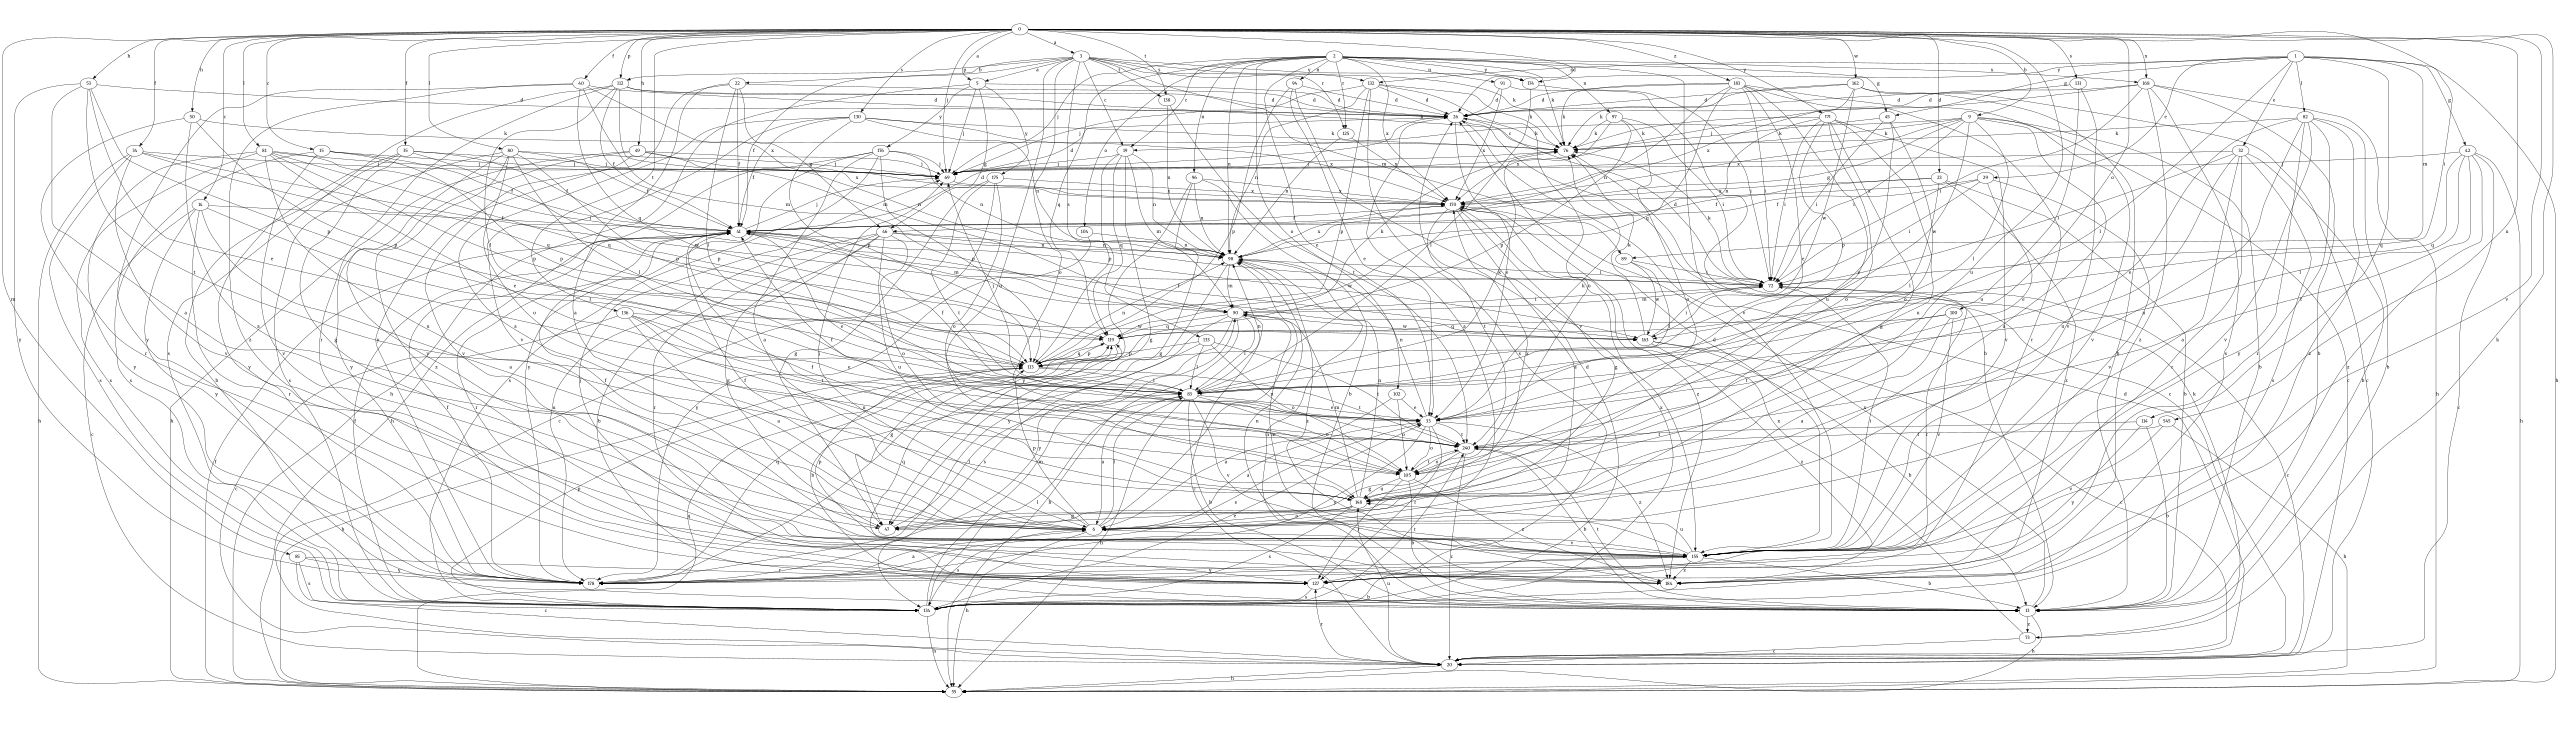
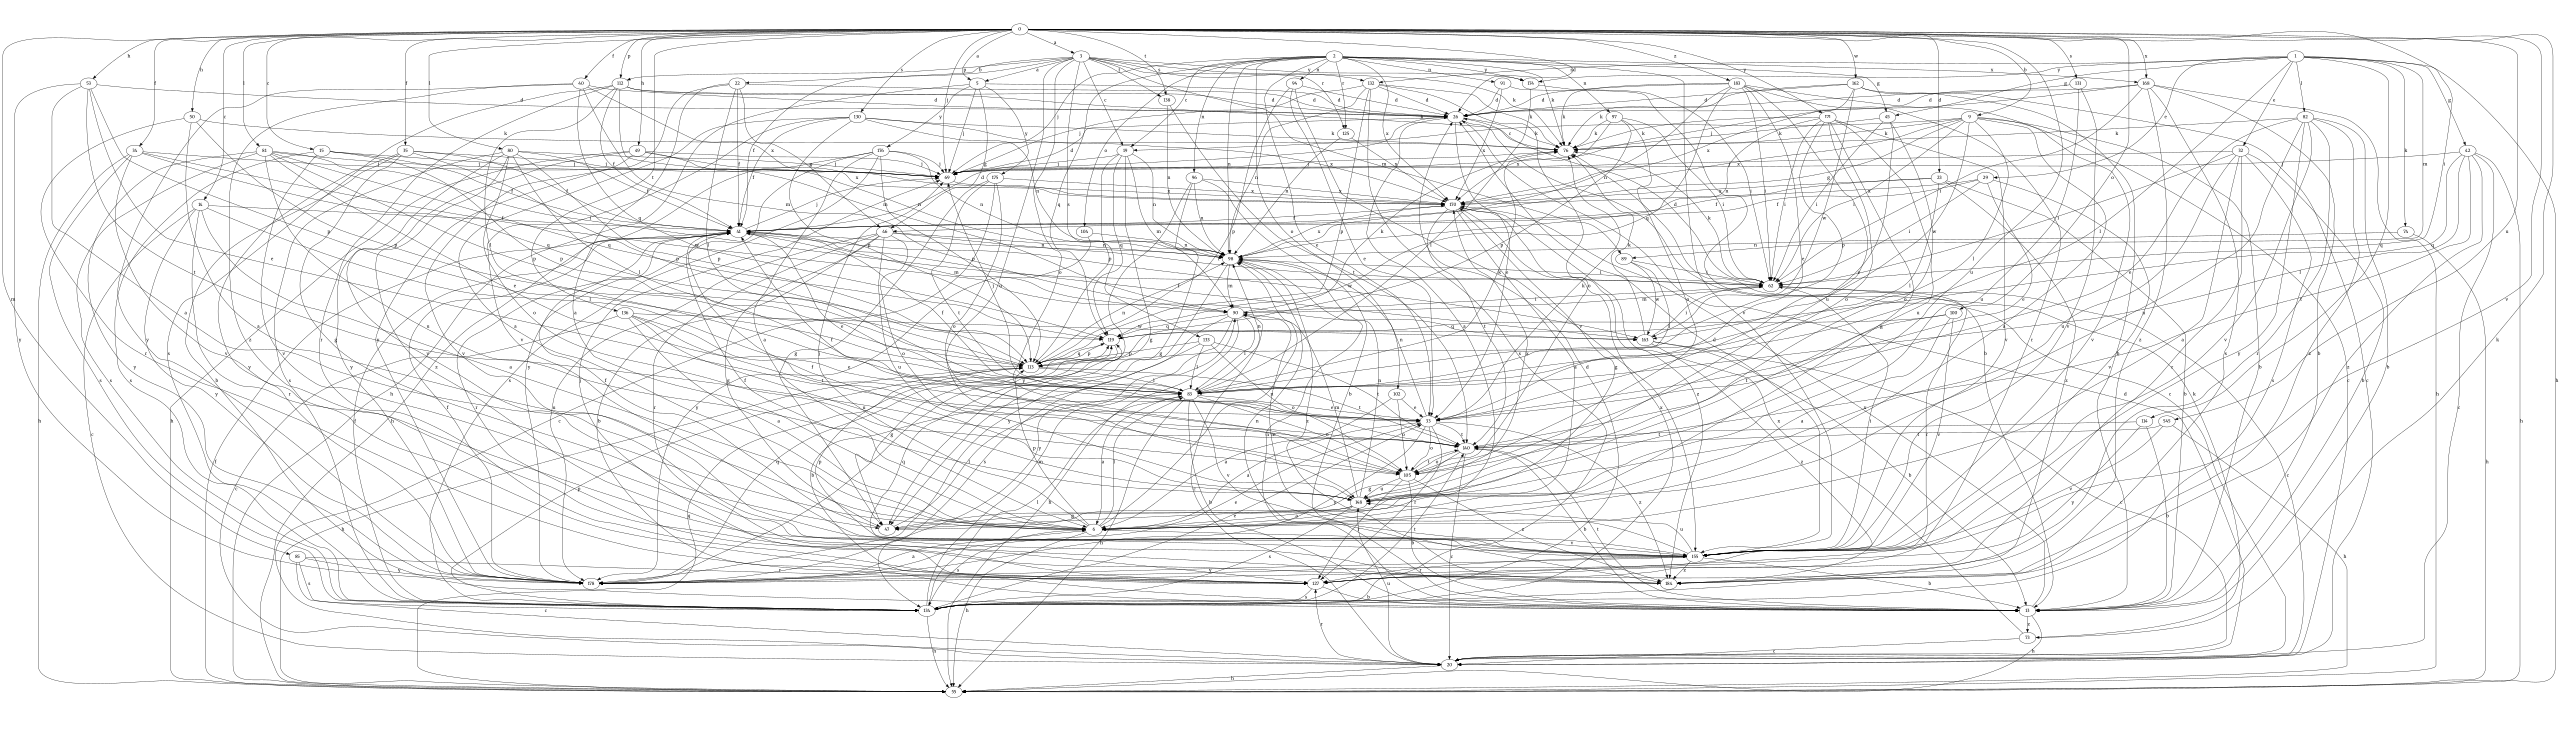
none -> (2406, 232)
(1771, 286) -> (1771, 286)
(1380, 327) -> none
(1466, 448) -> (1466, 448)
